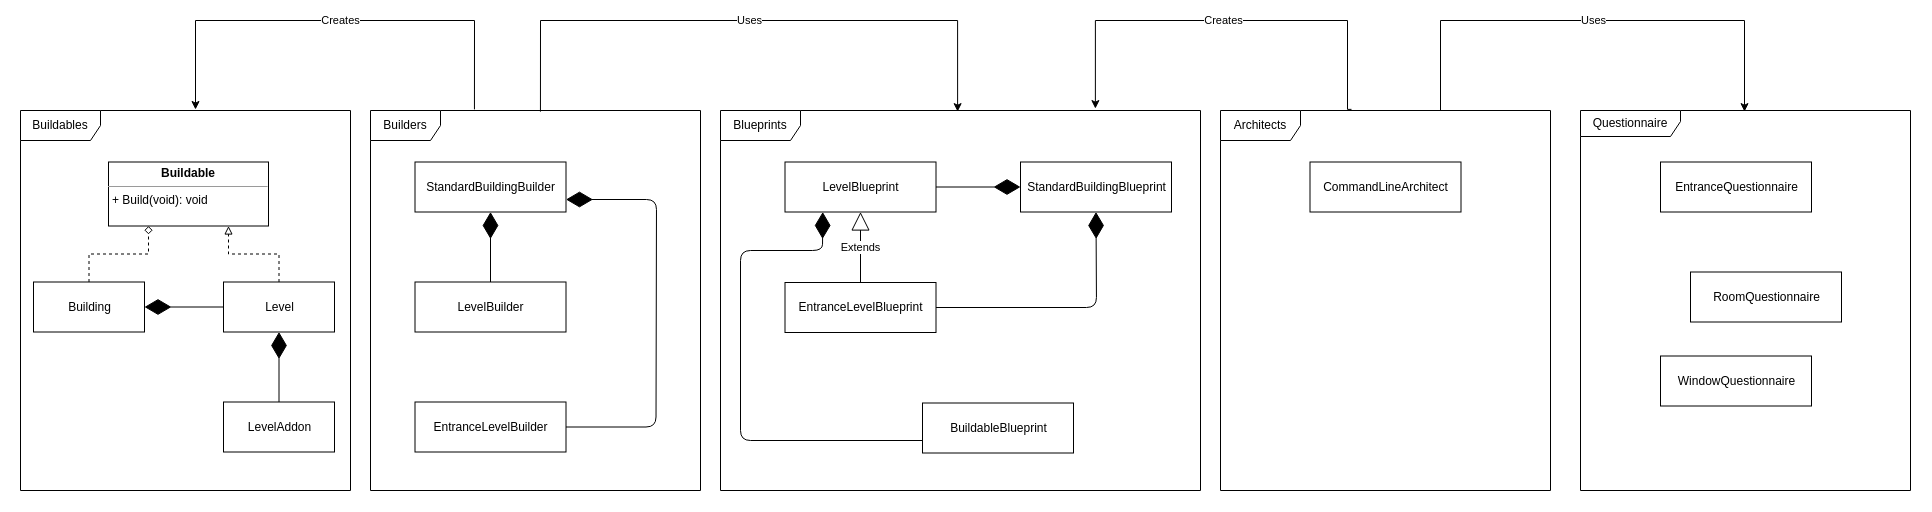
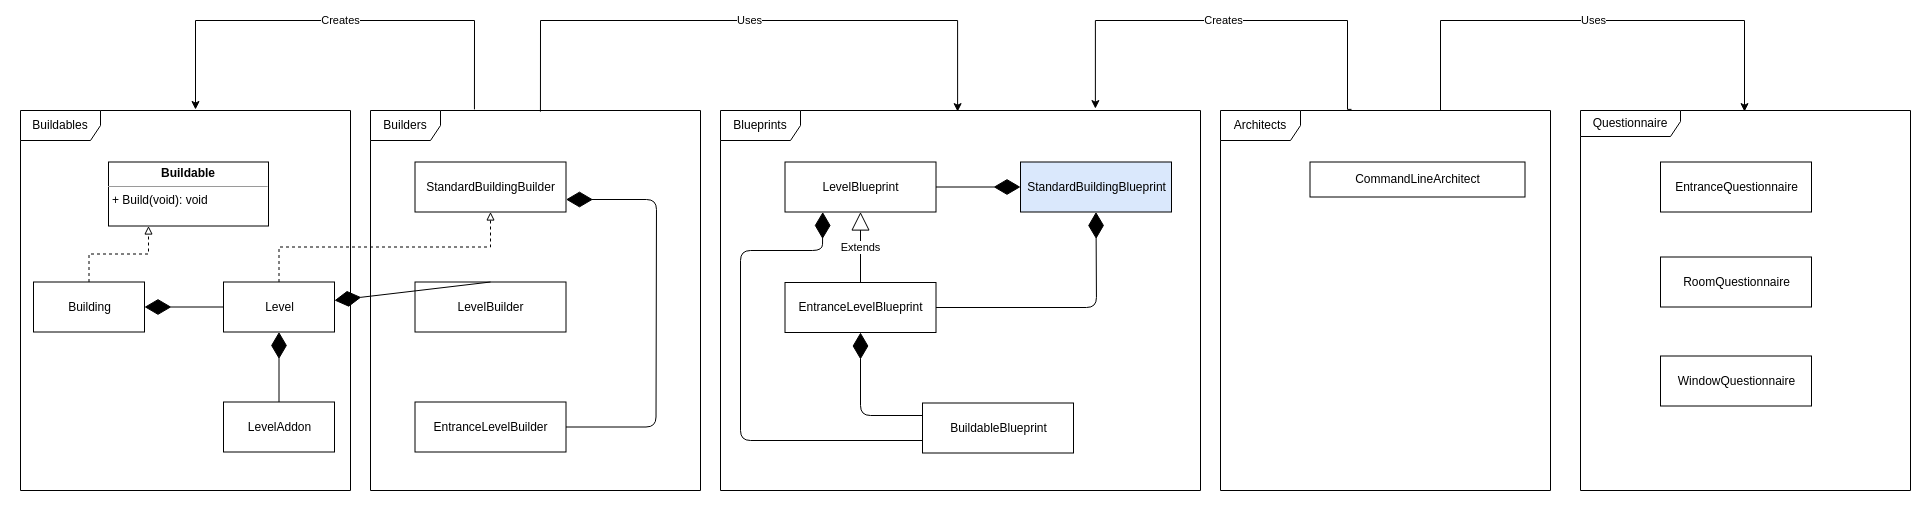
(1096, 187) -> (1096, 187)
(1386, 187) -> (1418, 180)
(149, 235) -> (149, 235)
(244, 254) -> (380, 247)
(491, 266) -> (426, 290)
(1766, 297) -> (1736, 282)
none -> (867, 415)
